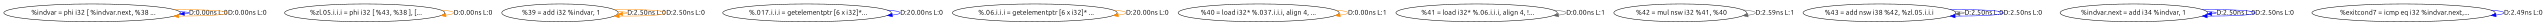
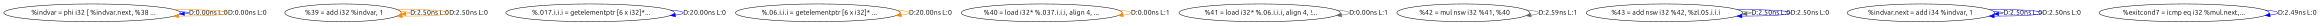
(365, 13) -> none
(1879, 13) -> (1664, 13)
(2403, 13) -> (2184, 13)
